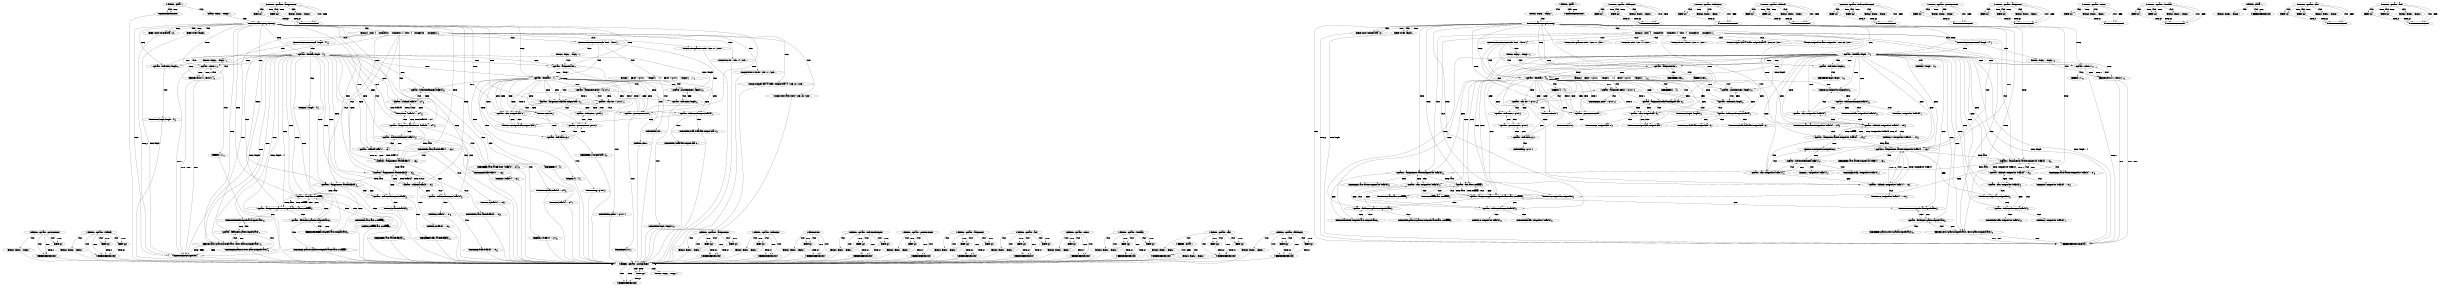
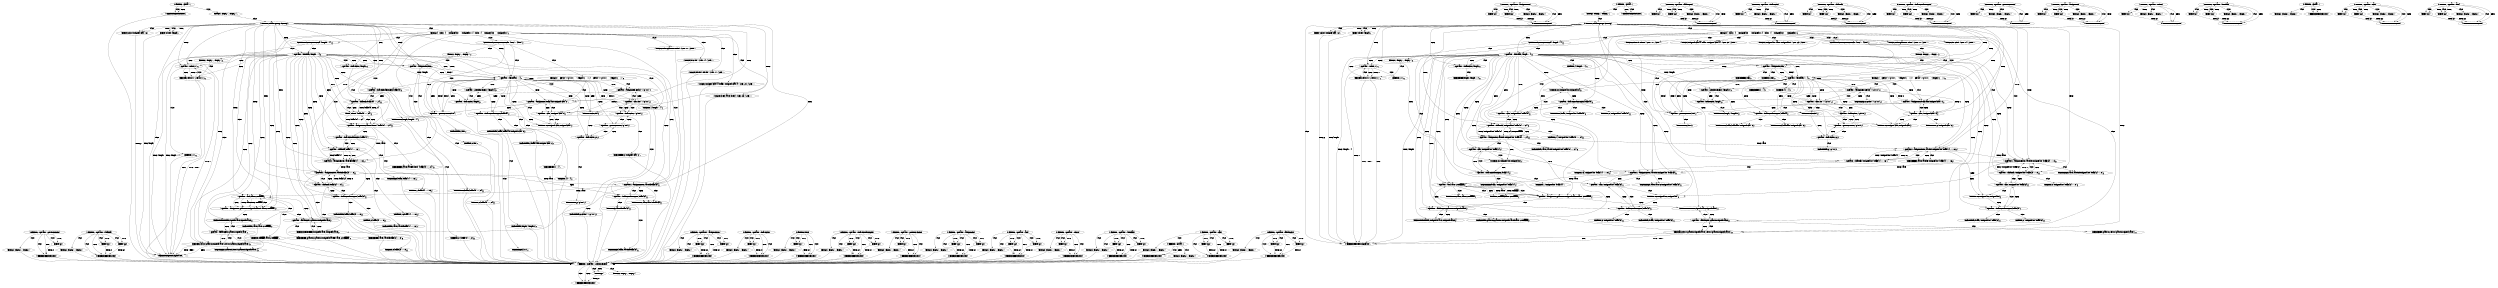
(1827, 131) -> (1529, 143)
(417, 155) -> (374, 193)
(1827, 179) -> (1538, 161)
